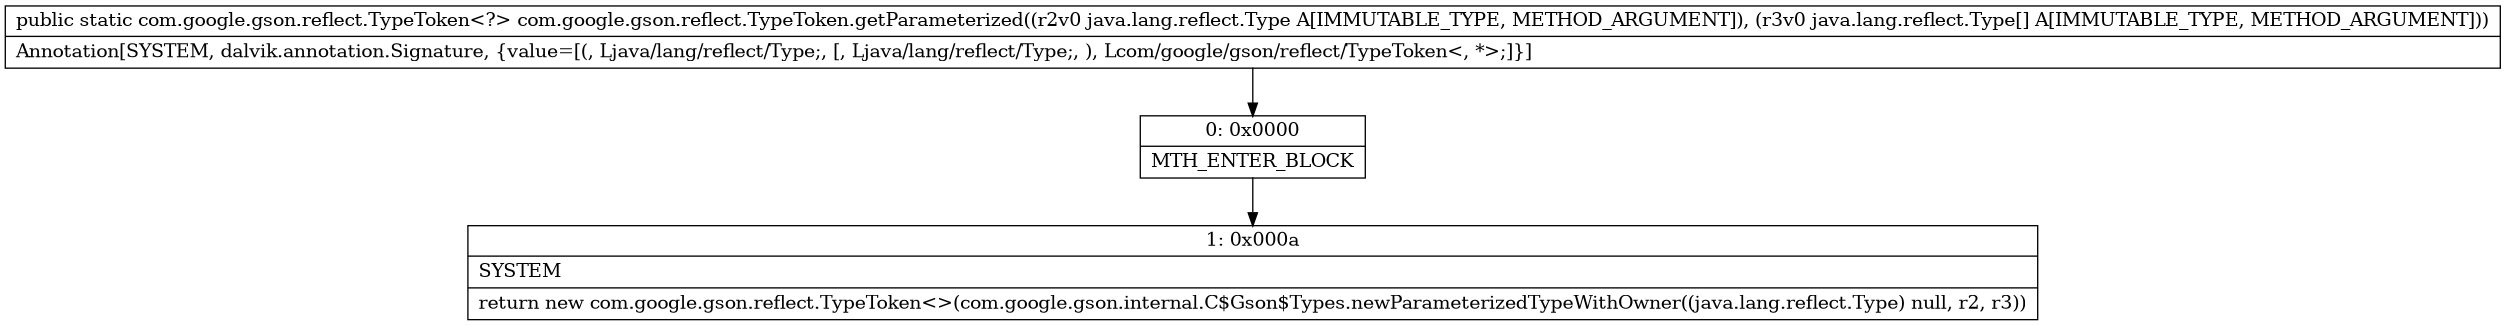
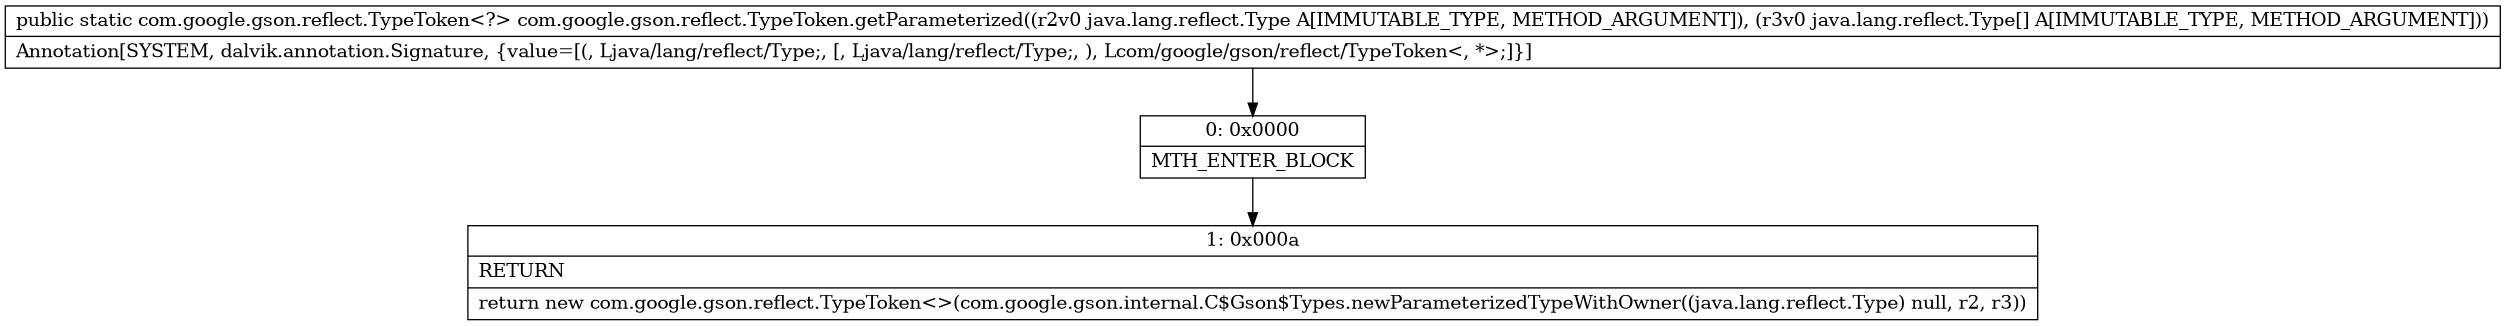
(520, 271) -> (522, 271)
